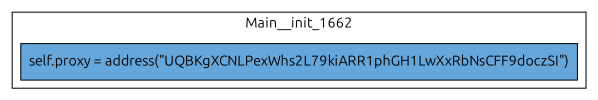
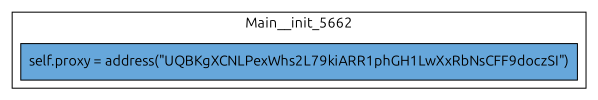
(299, 24) -> (299, 24)
